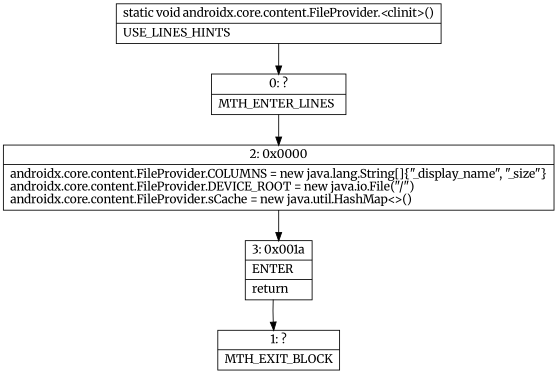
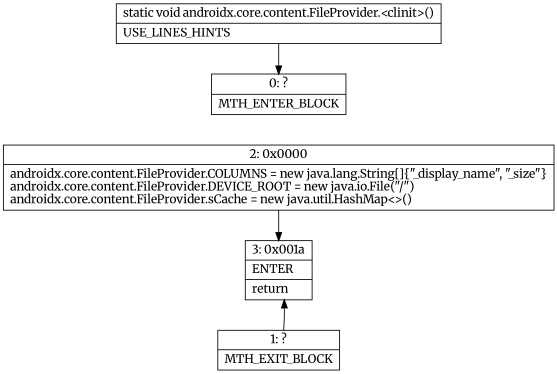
(277, 104) -> (279, 104)
(279, 126) -> none
(273, 311) -> (284, 319)
